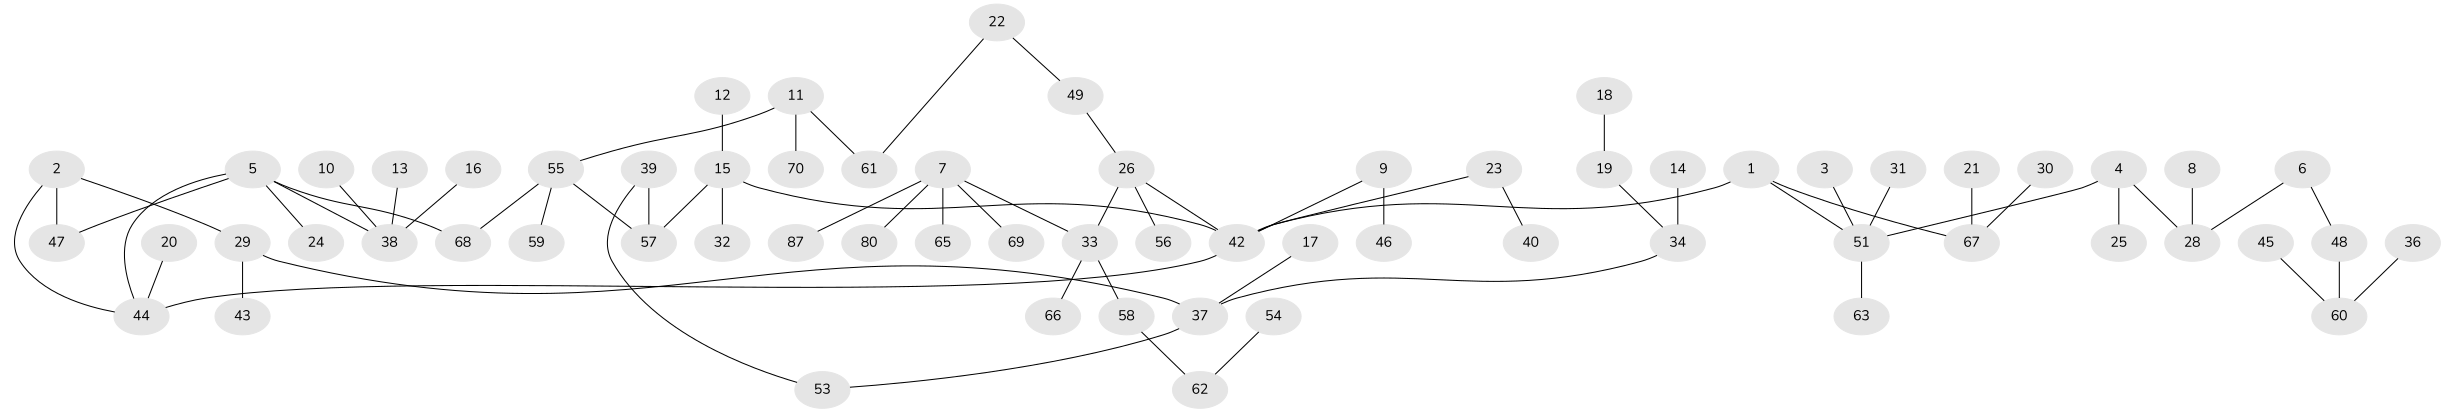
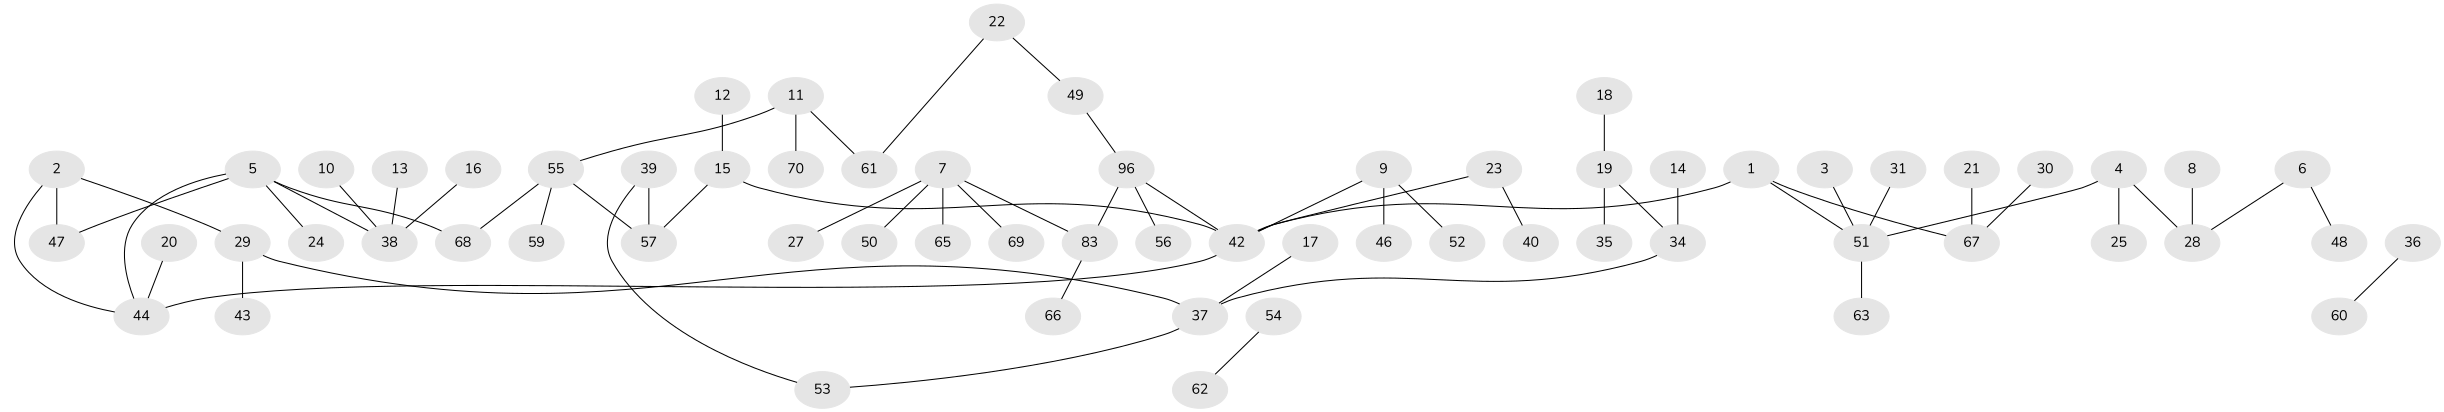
(1127, 169) -> (1127, 169)
(722, 243) -> none
(796, 243) -> (796, 243)
(869, 243) -> (869, 243)
(1090, 243) -> (1090, 243)
none -> (1457, 243)
none -> (1604, 243)
(2266, 243) -> none
(2339, 280) -> none
(1127, 316) -> none
